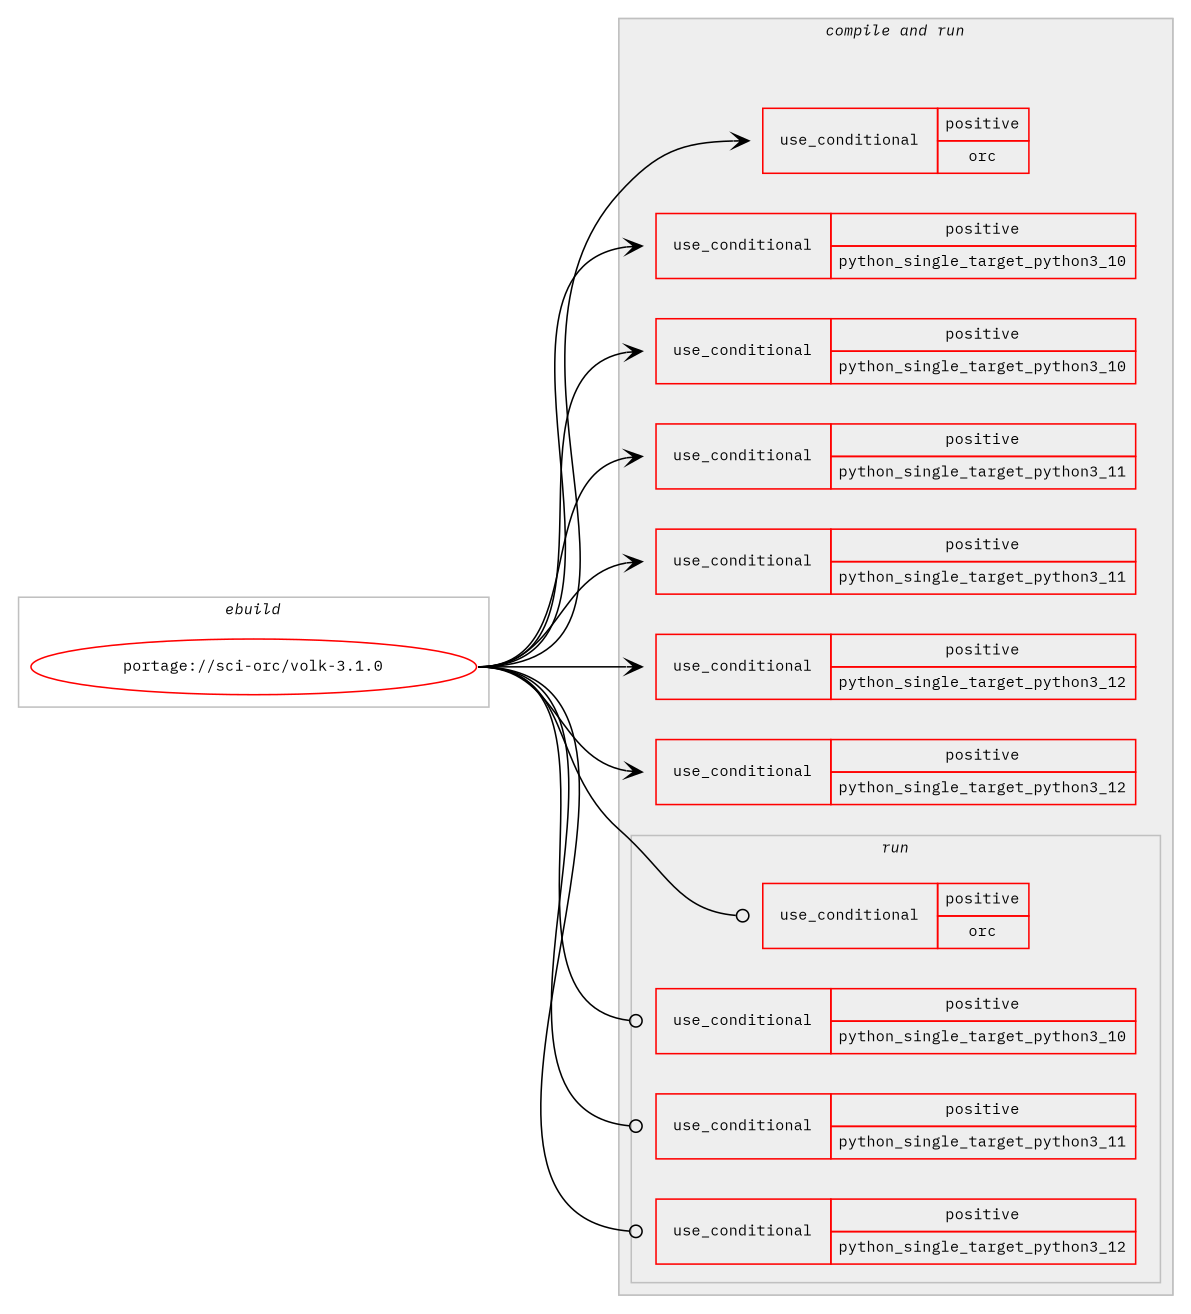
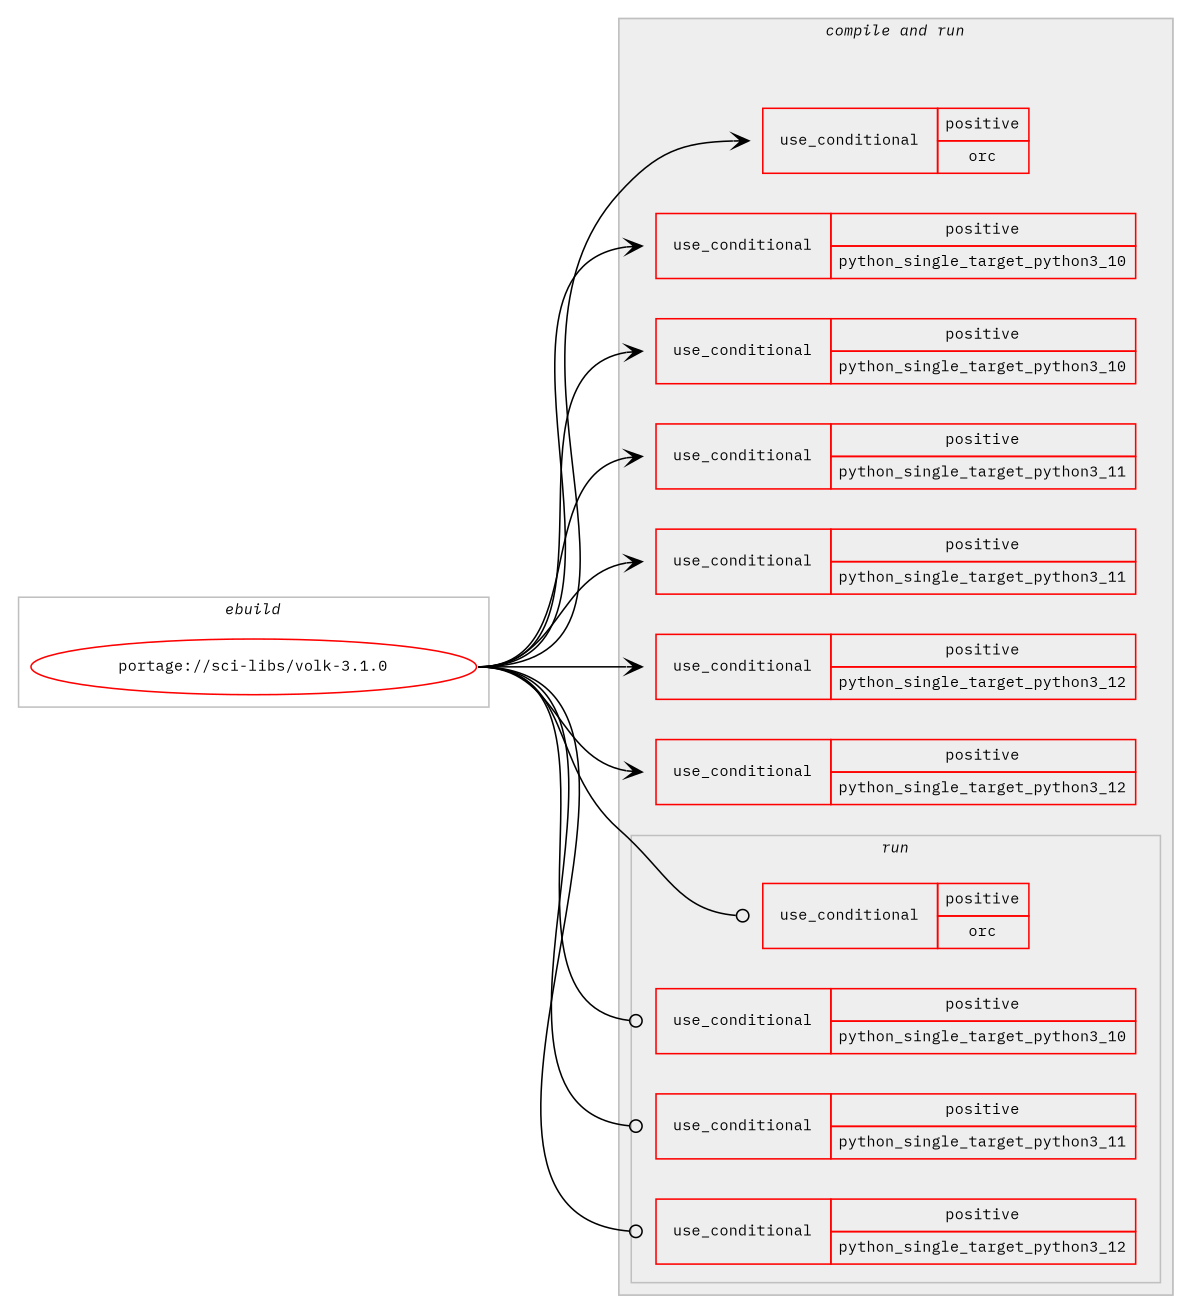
(254, 667) -> (254, 667)
